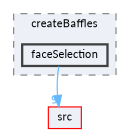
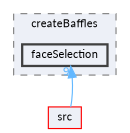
(57, 82) -> (72, 92)
